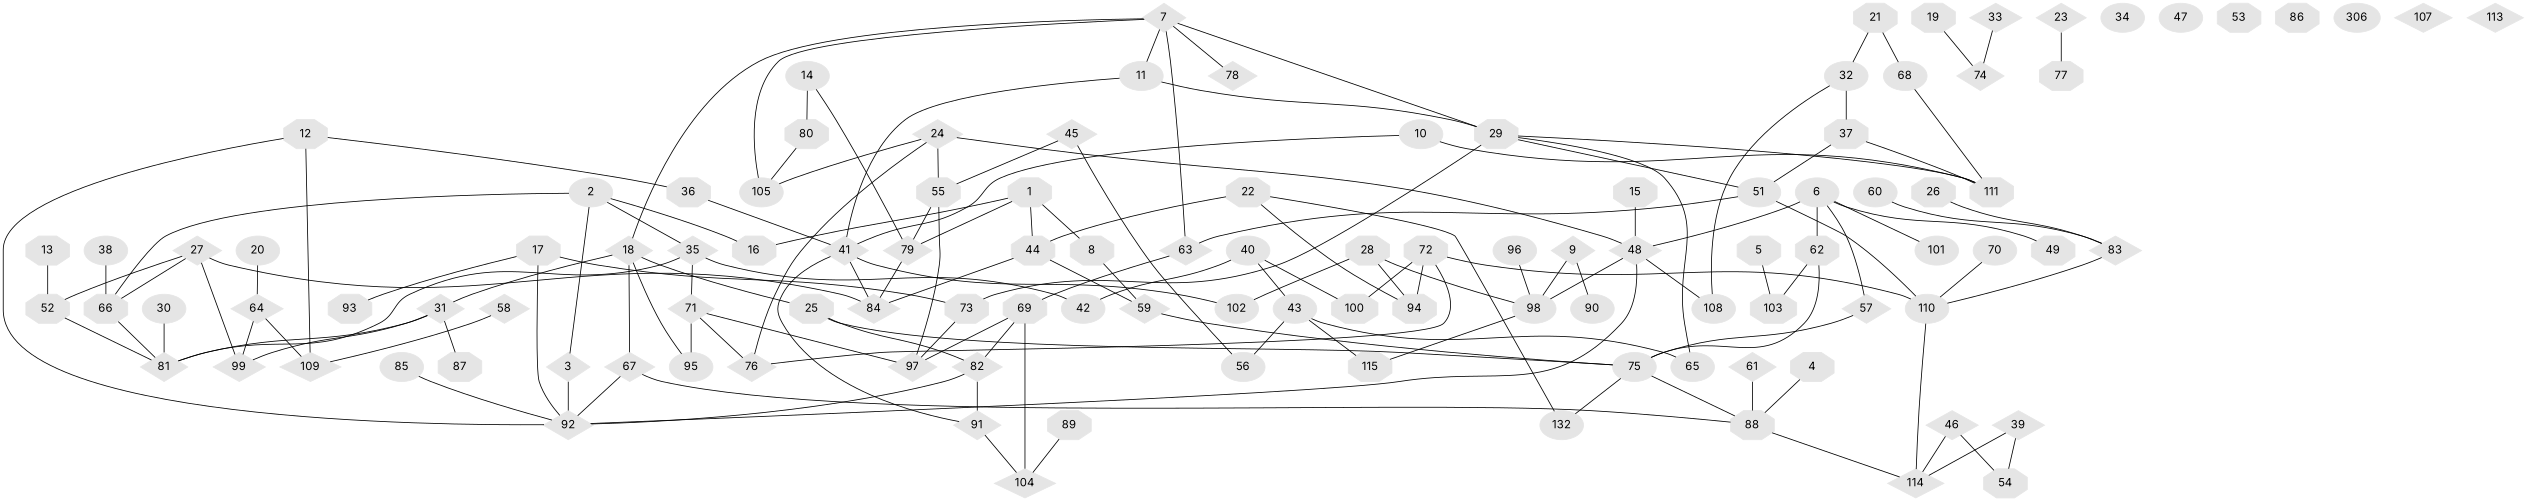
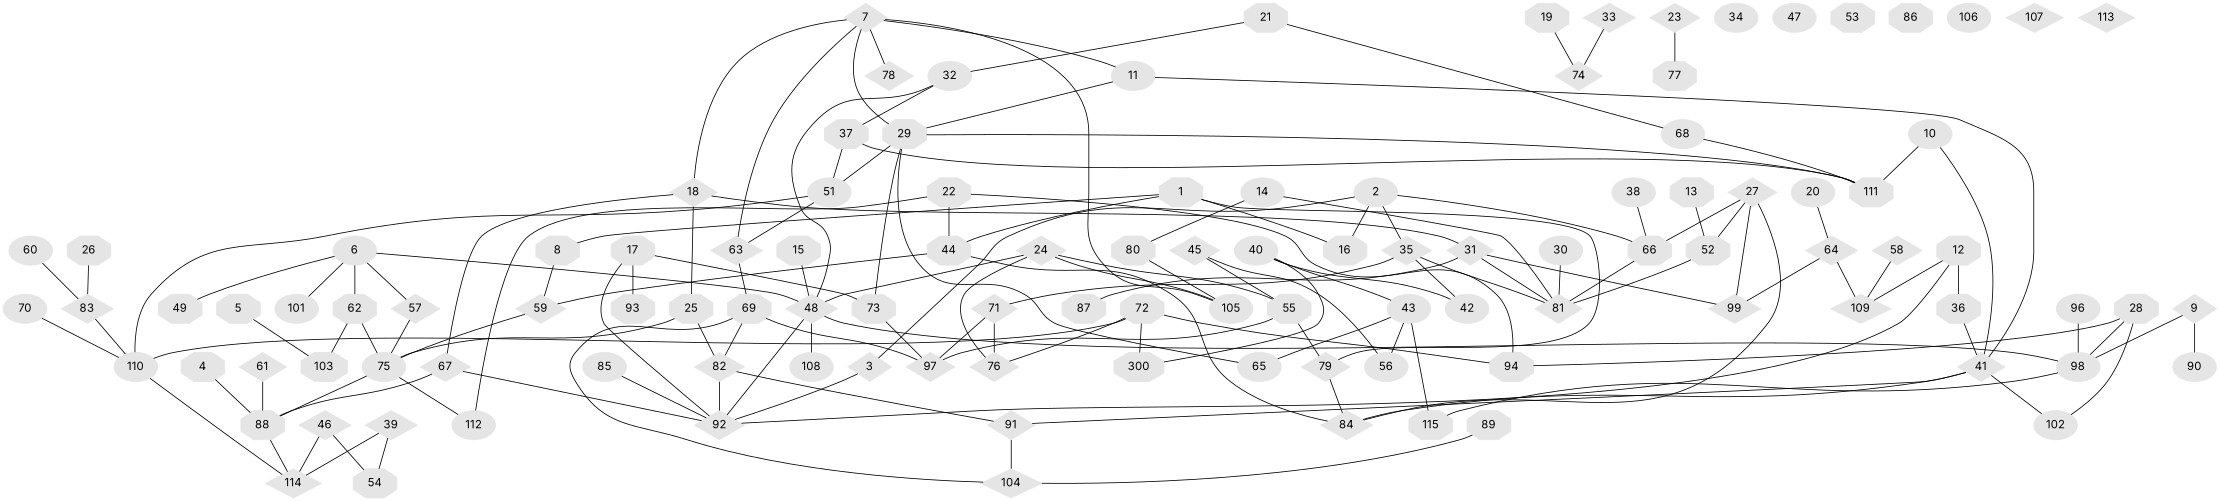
(2357, 18) -> (1969, 18)
(861, 163) -> (1432, 223)
(1735, 170) -> (795, 151)
(1355, 309) -> (1139, 367)
(691, 367) -> none
(1562, 425) -> (474, 425)
